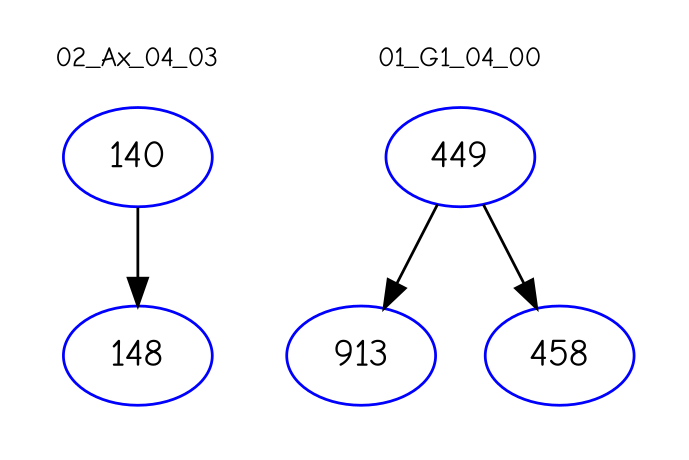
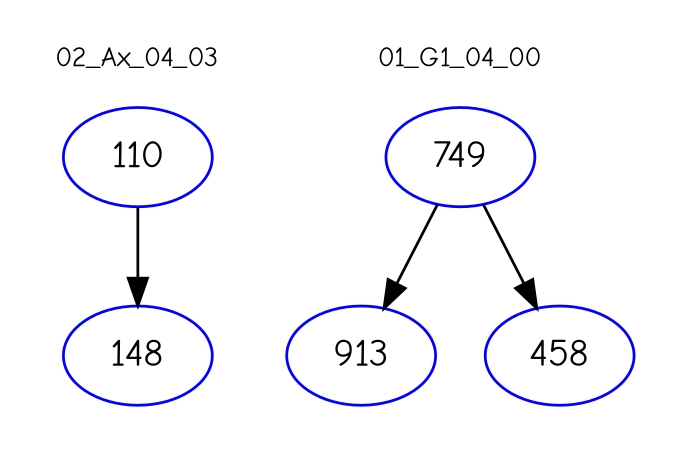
(138, 157) -> (138, 157)
(460, 157) -> (460, 157)
